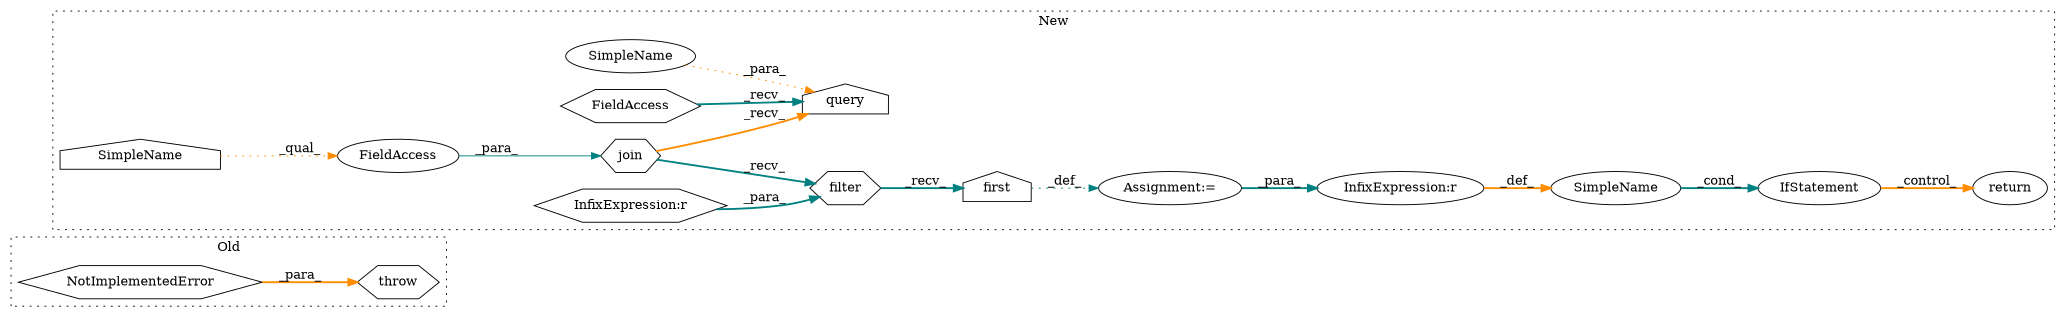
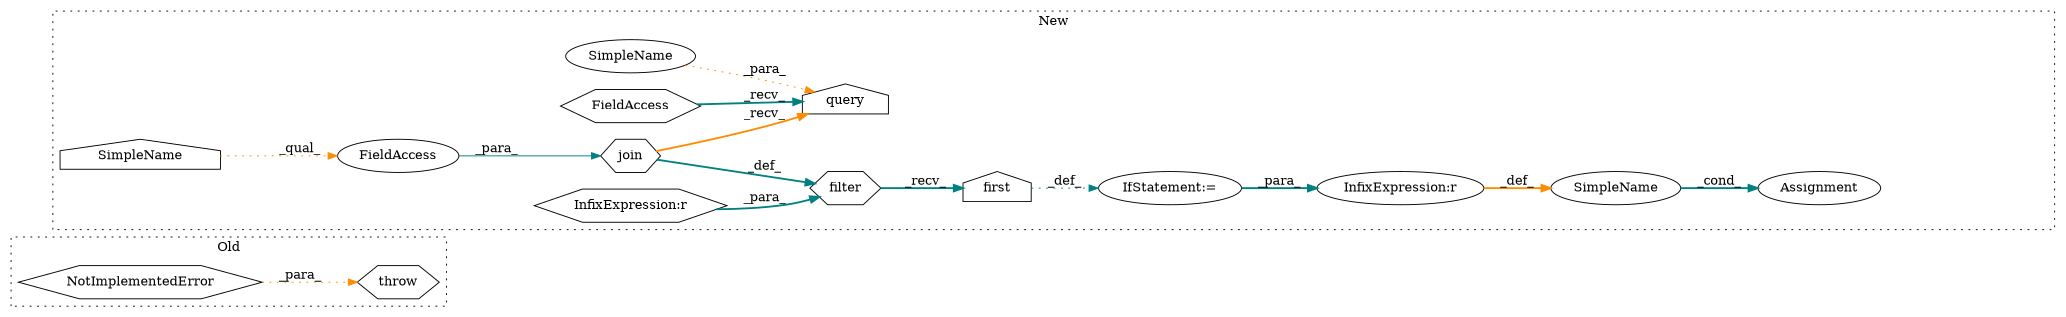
(765, 166) -> (765, 166)
(1170, 188) -> (1170, 188)
(1819, 188) -> (1819, 188)
(2010, 188) -> none
(305, 282) -> (305, 282)
